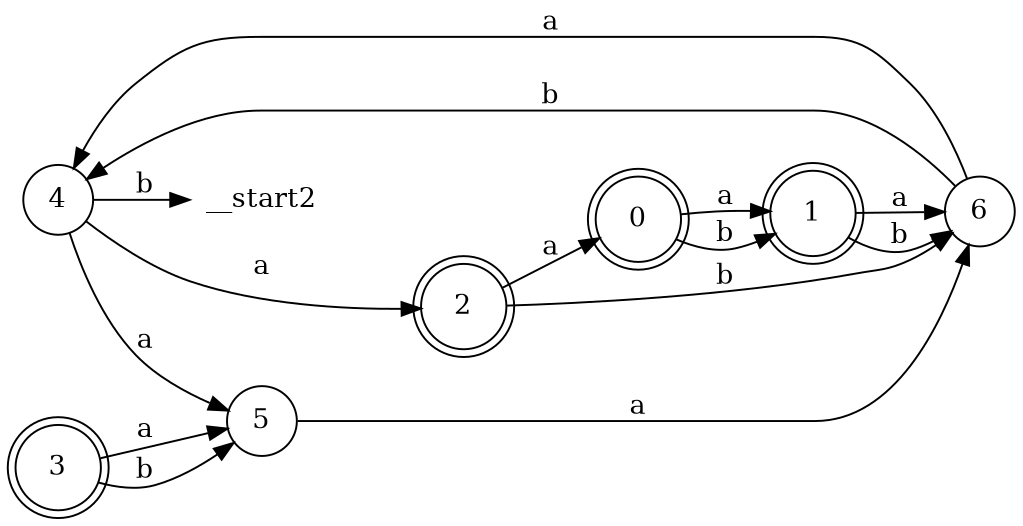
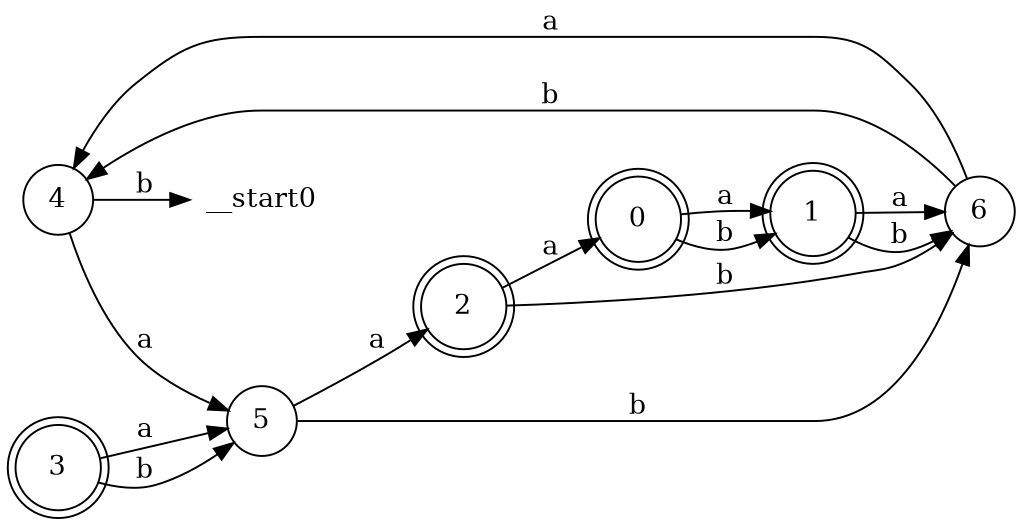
(262, 200) -> (262, 200)
(235, 293) -> (353, 374)
(638, 406) -> (638, 406)
